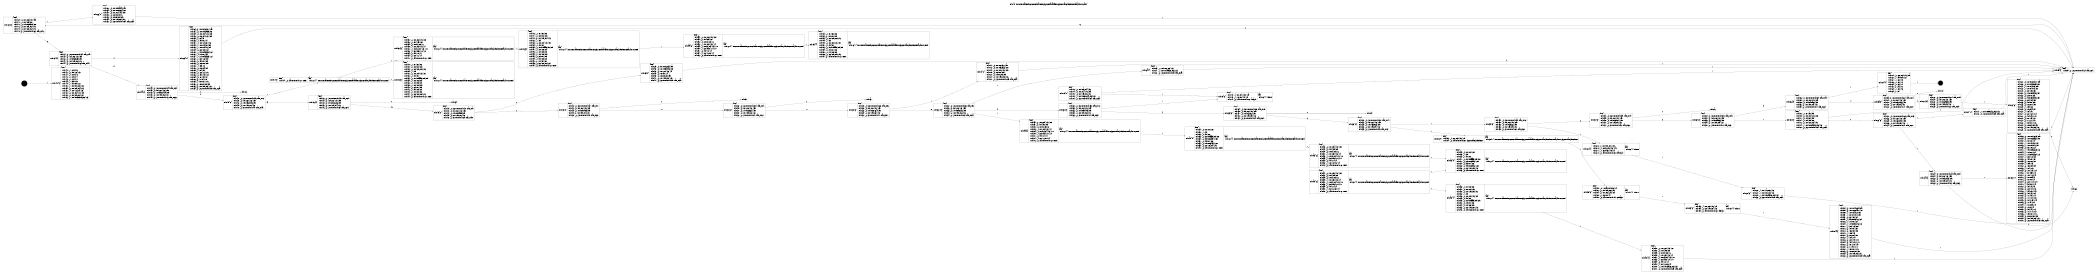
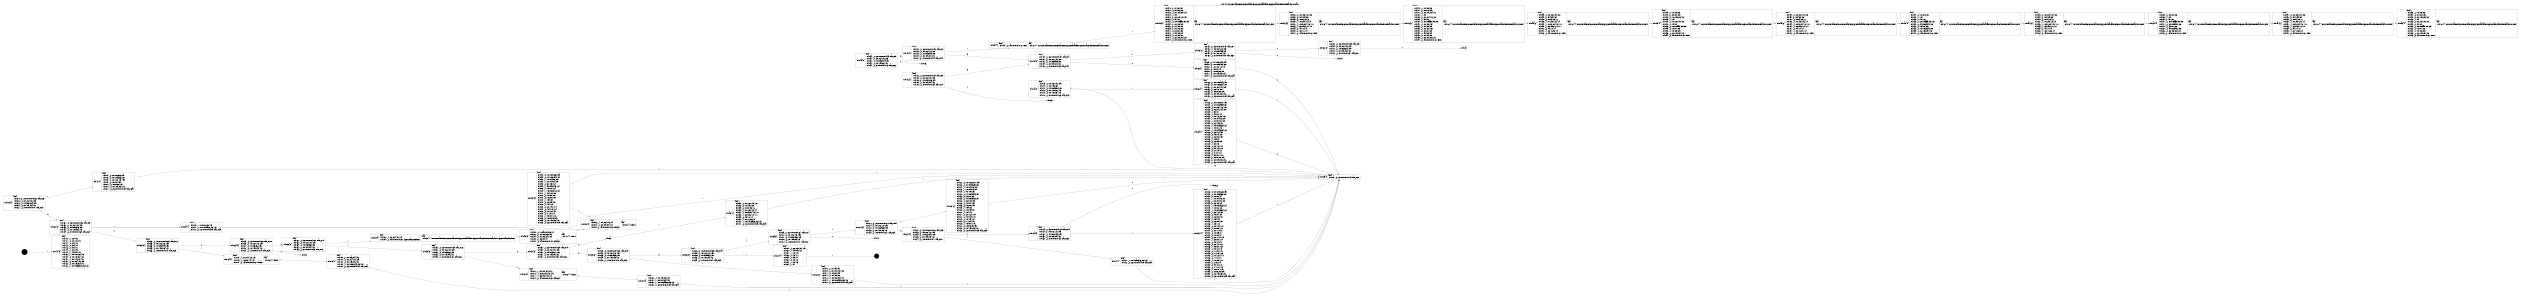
(70, 59) -> none
(366, 69) -> (1277, 24)
(1159, 95) -> (303, 261)
(286, 103) -> (986, 57)
(806, 110) -> none
(997, 117) -> (1774, 24)
(1850, 120) -> (900, 231)
(2060, 160) -> (1153, 183)
(1437, 172) -> (2271, 24)
(1785, 221) -> (583, 214)
(1592, 231) -> (668, 228)
